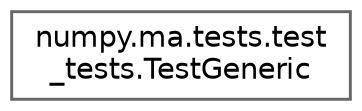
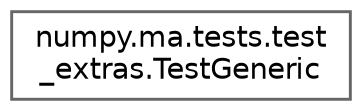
(181, 55) -> (181, 55)
